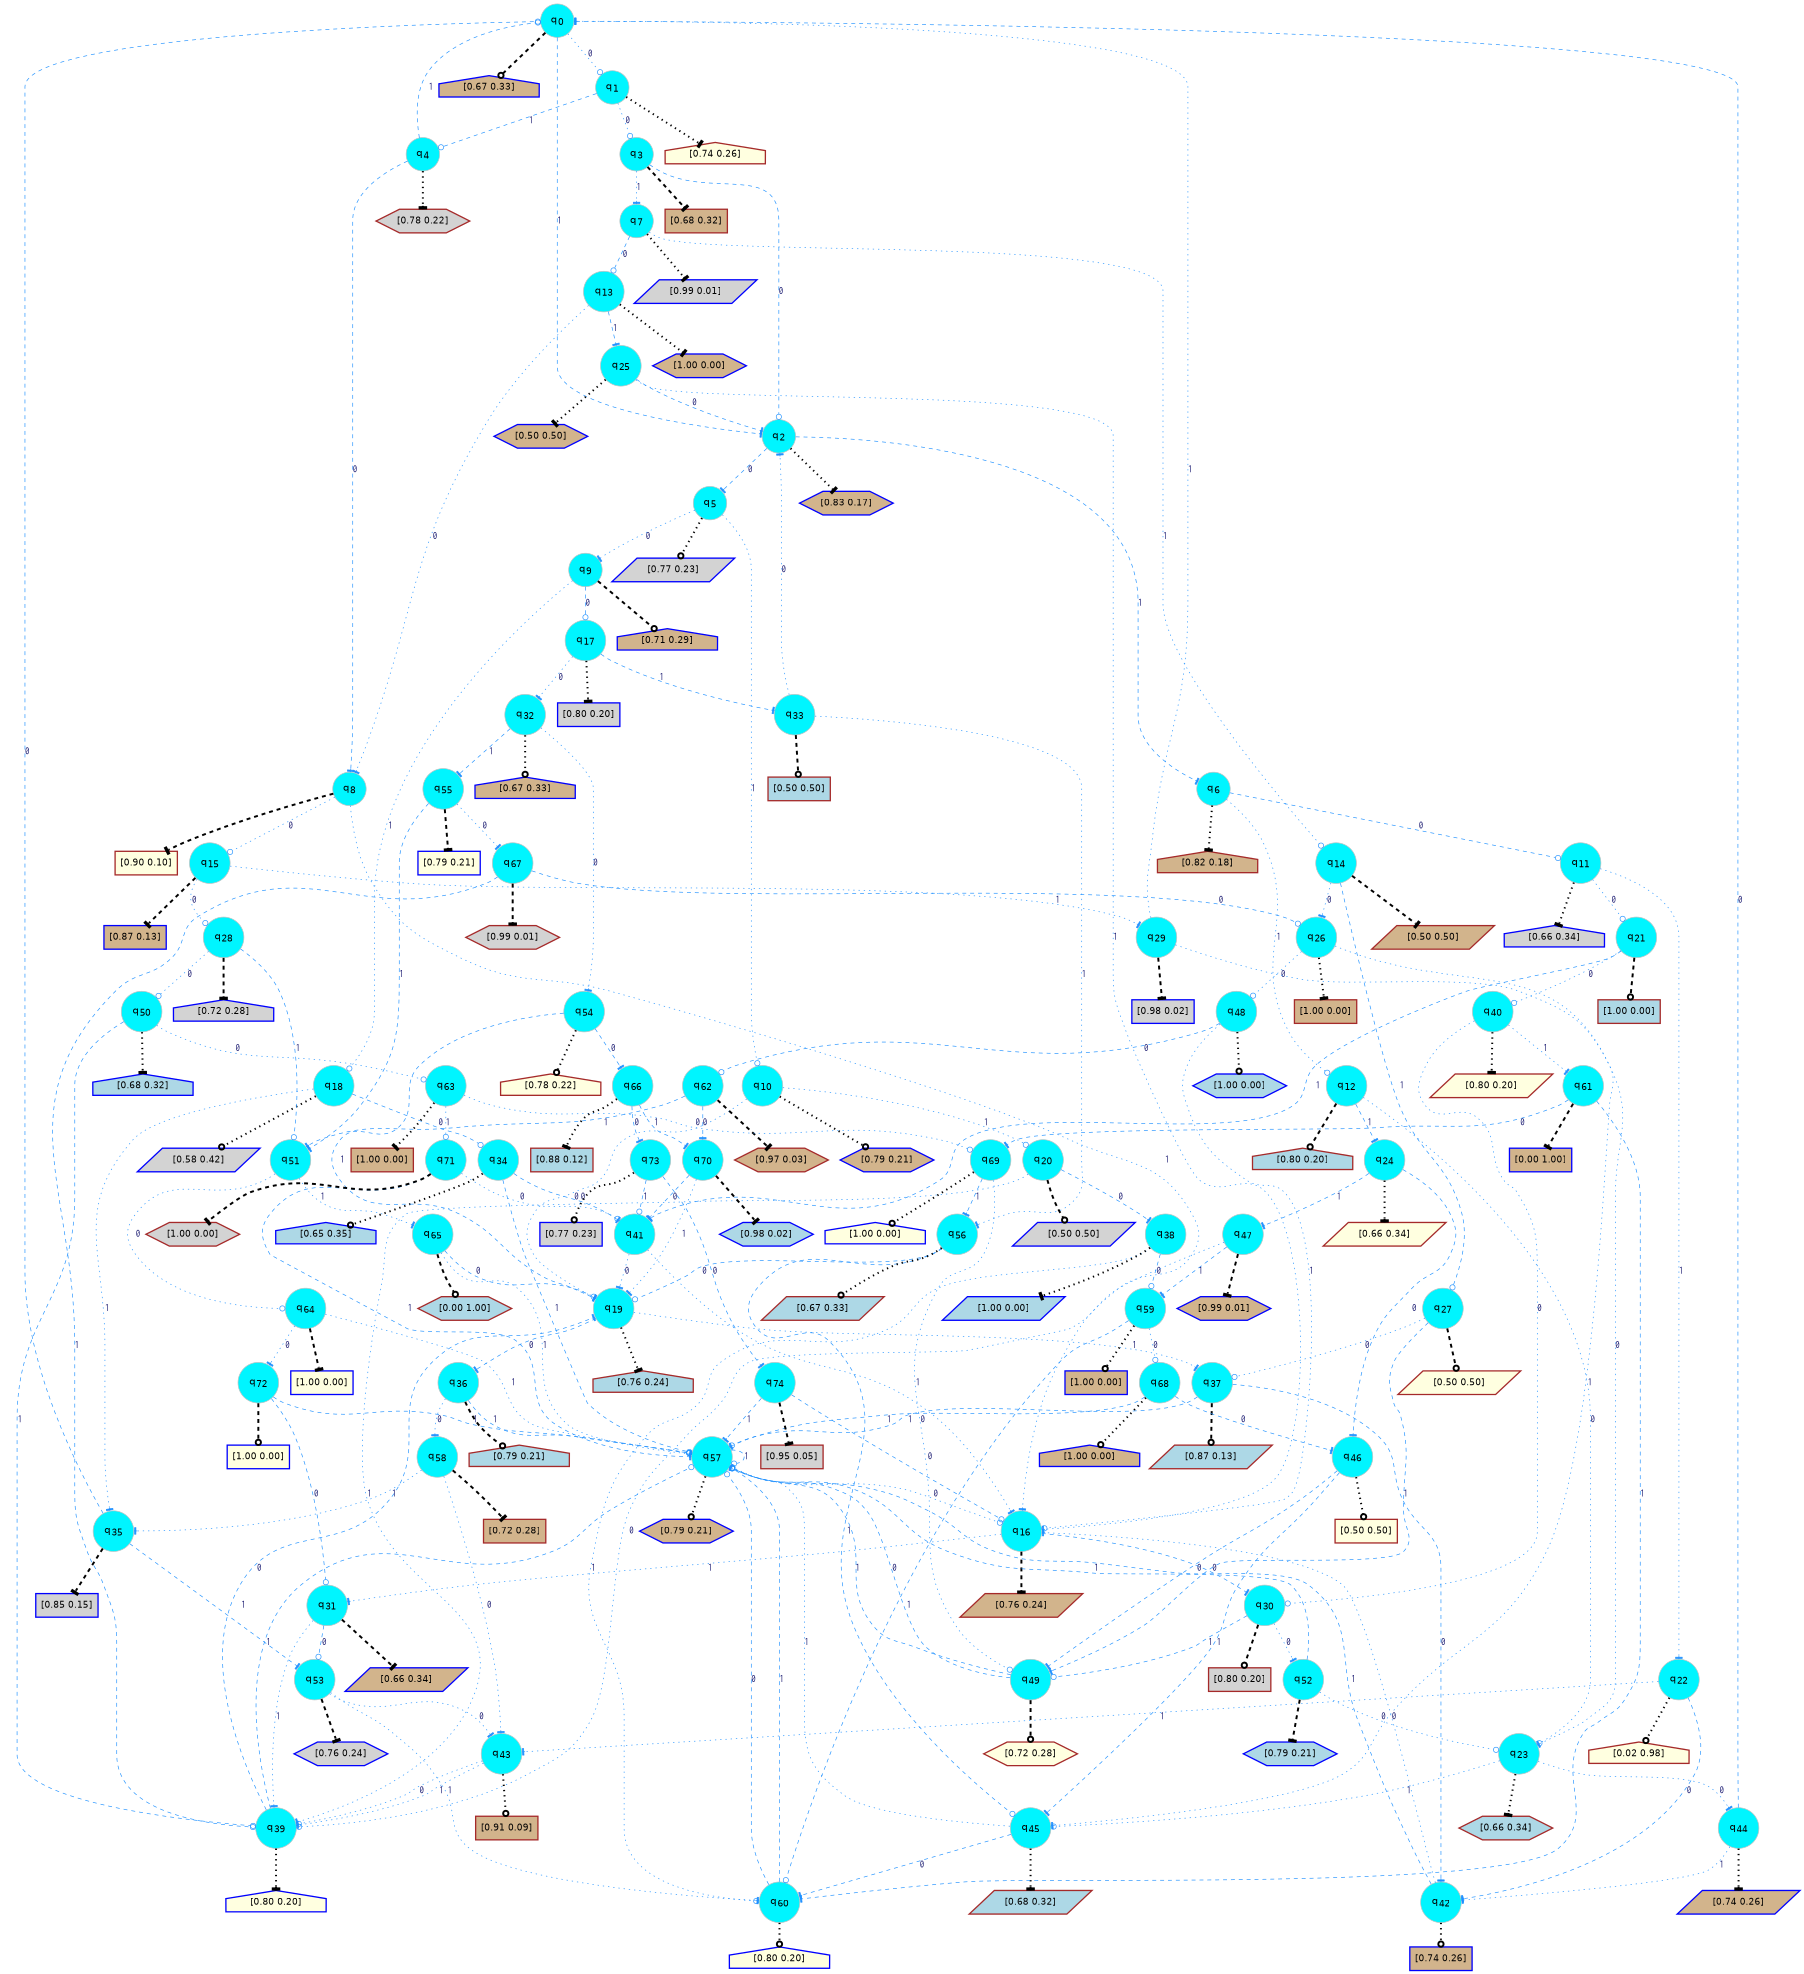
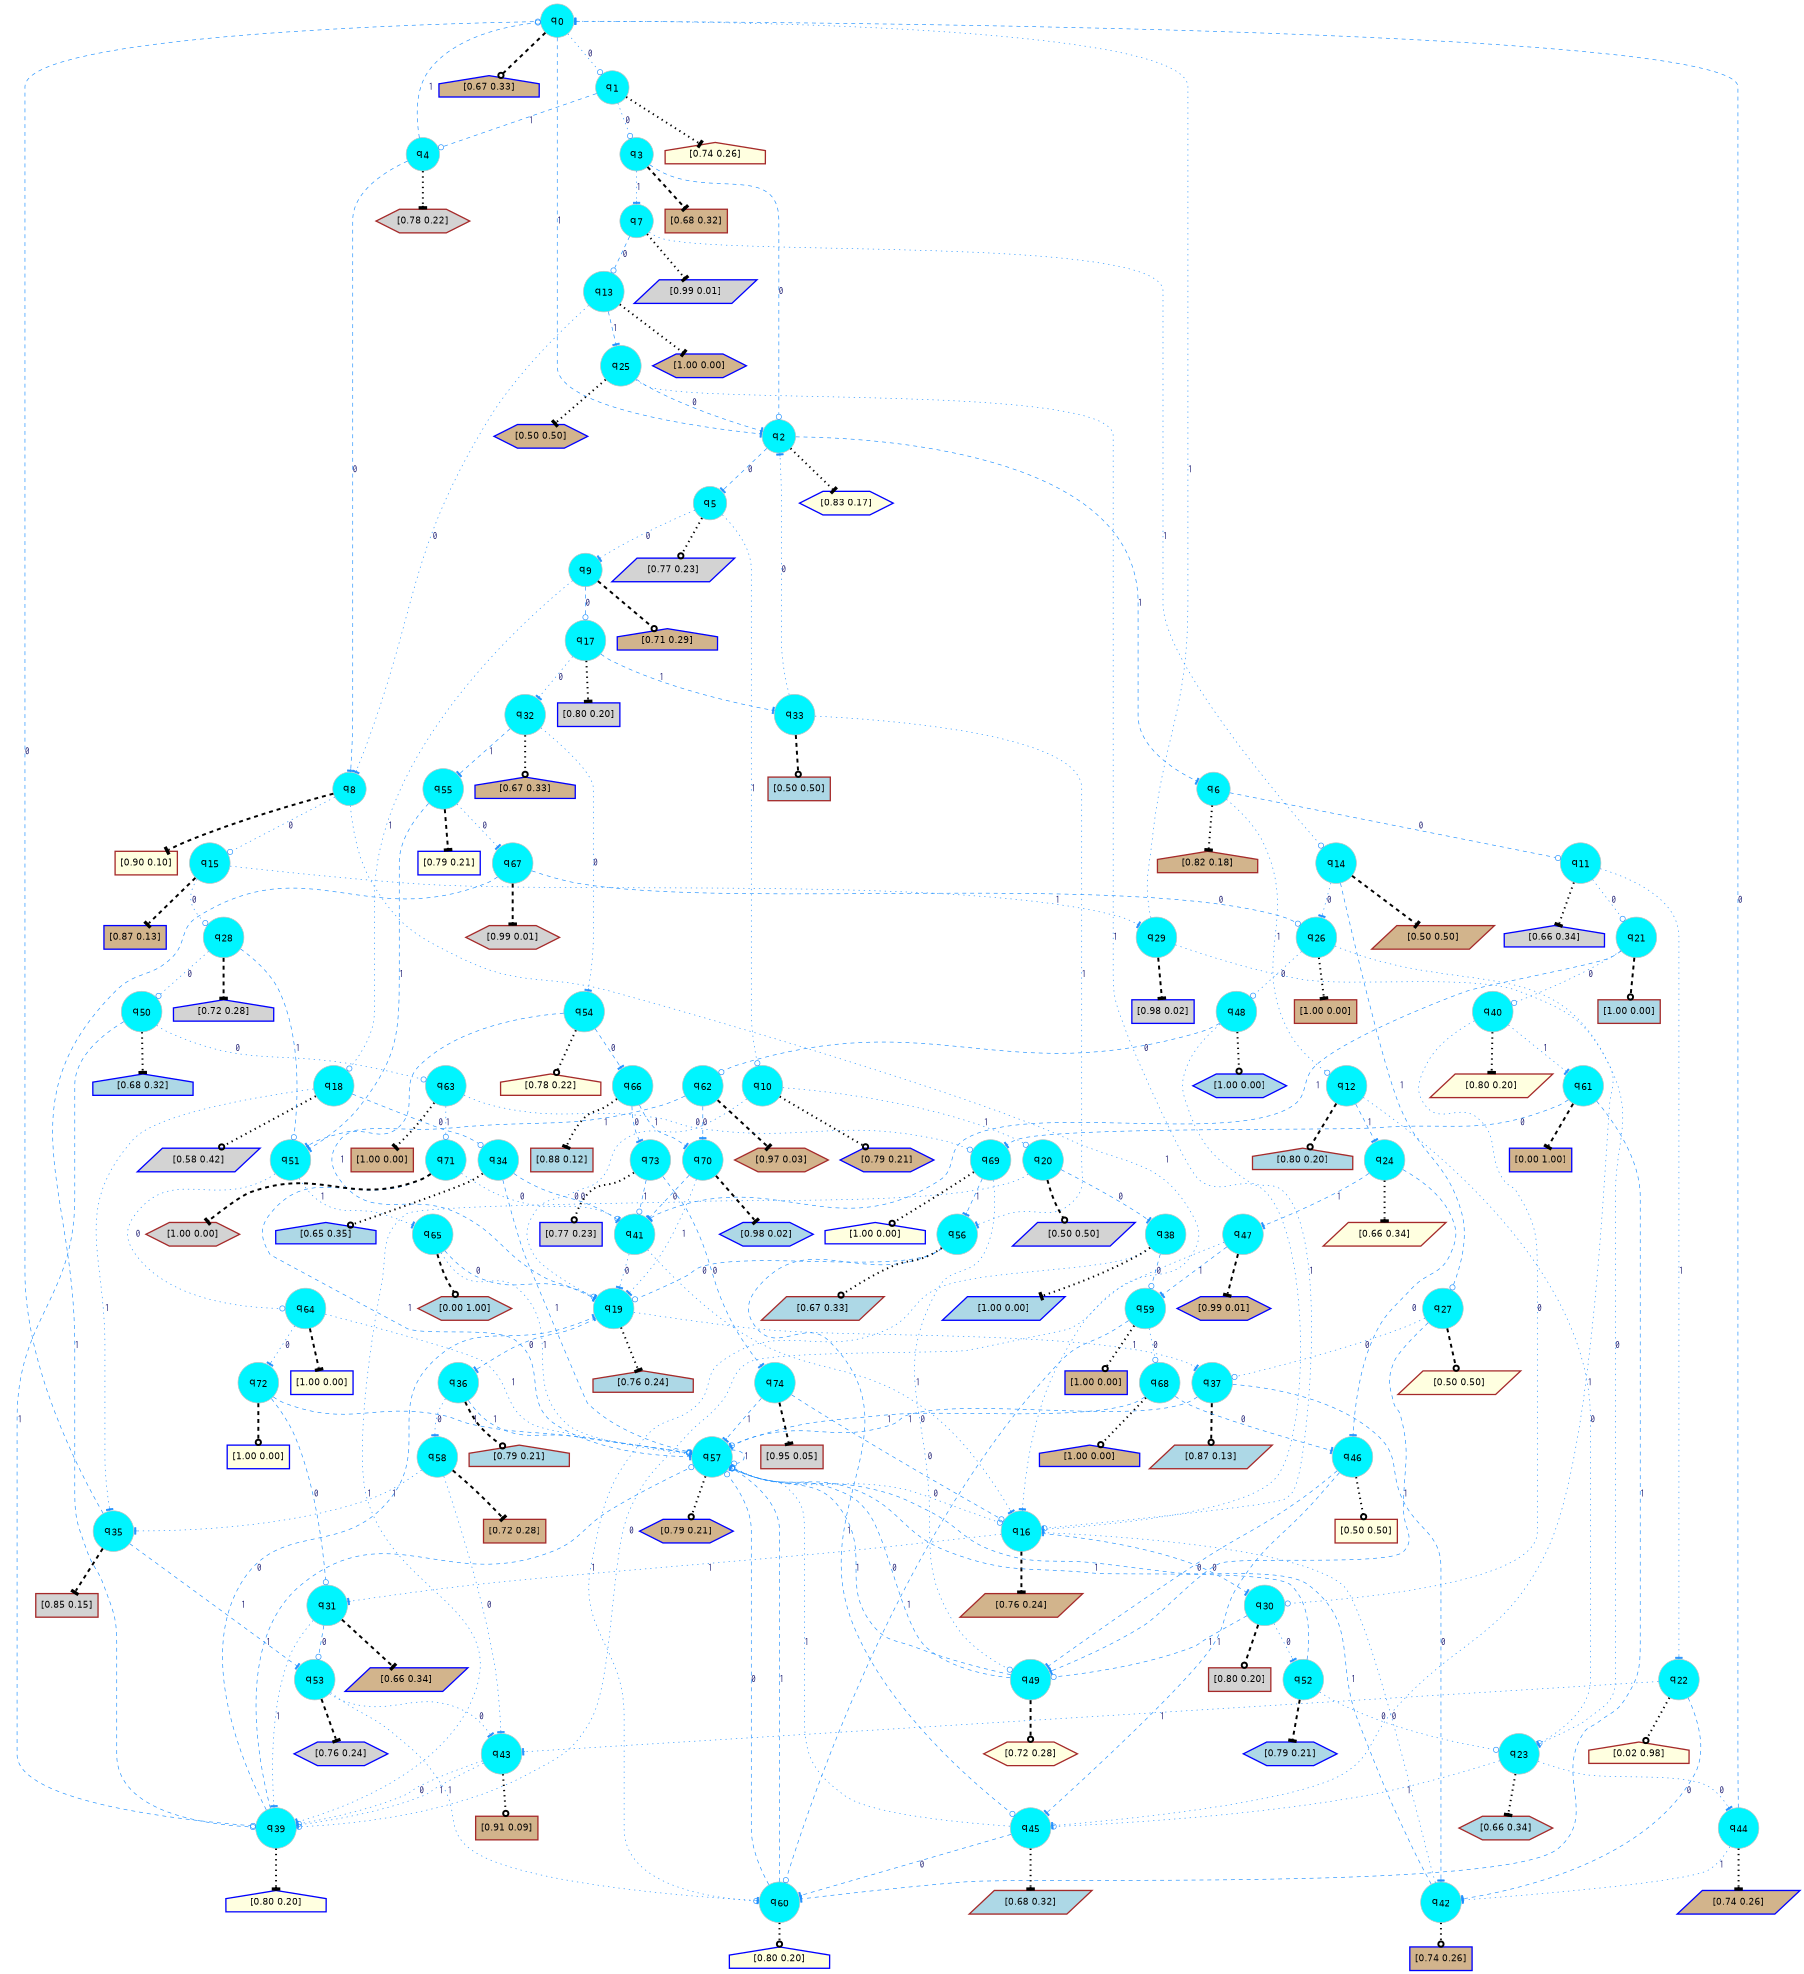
(846, 503) -> (846, 503)
(67, 1605) -> (67, 1605)
